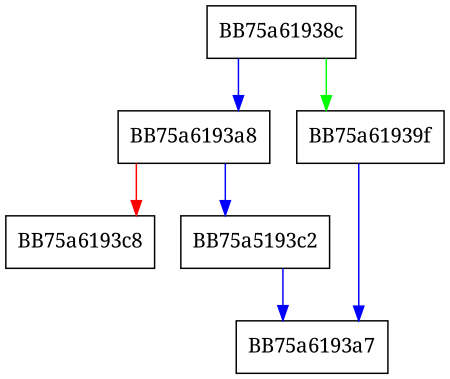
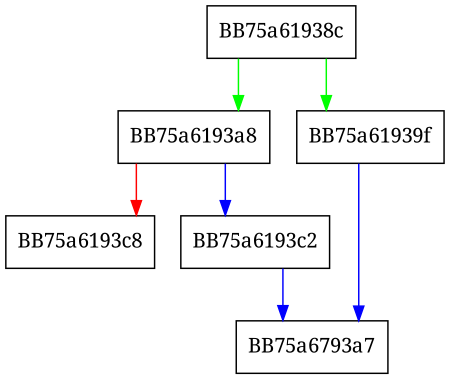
(238, 77) -> (238, 77)
(255, 242) -> (255, 242)
(312, 347) -> (312, 347)
